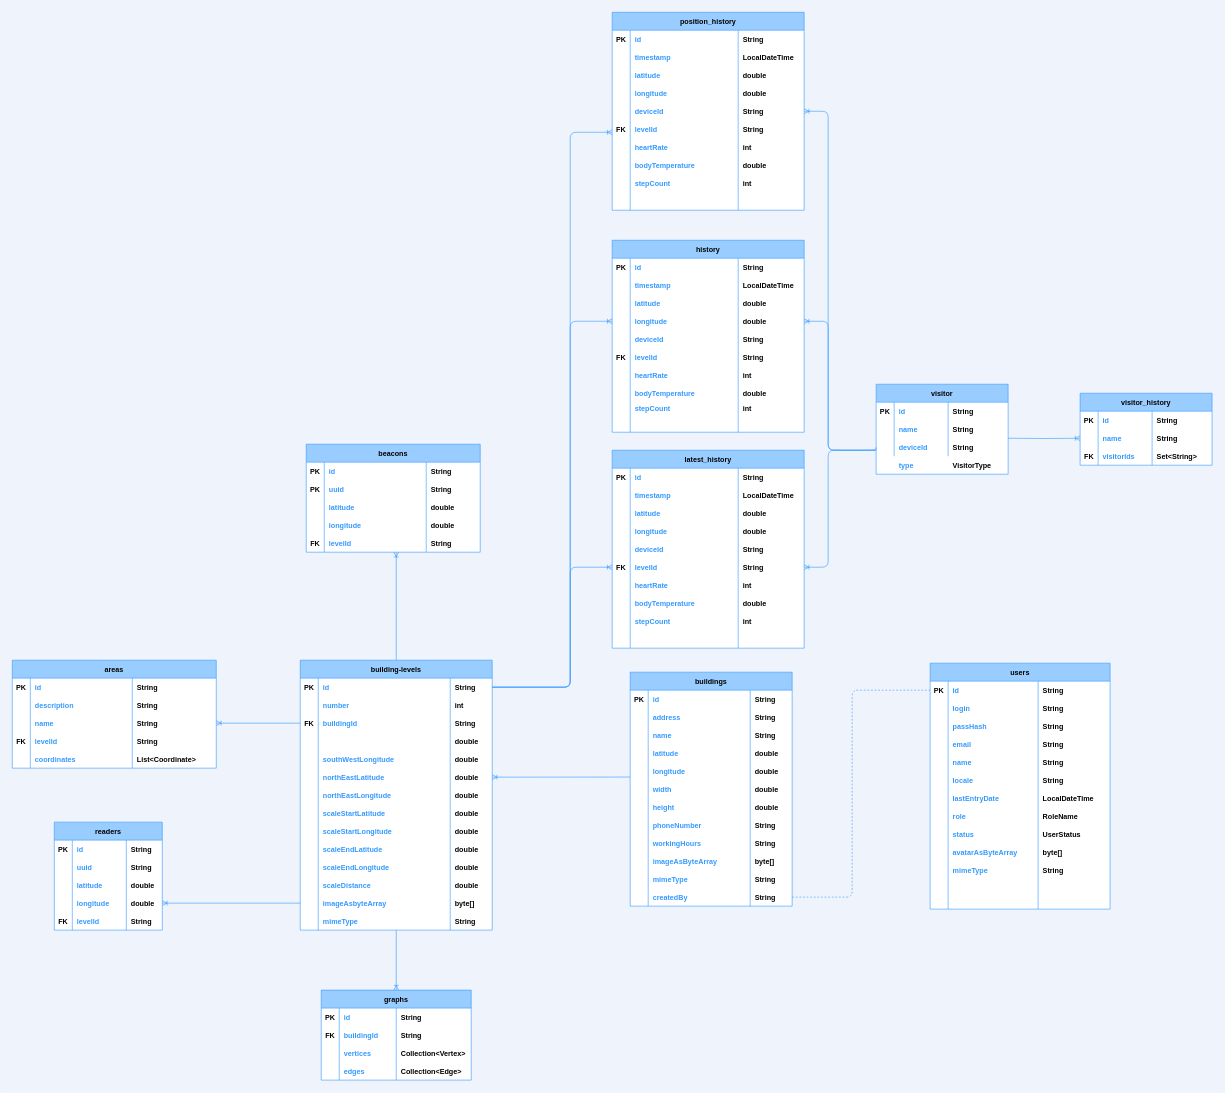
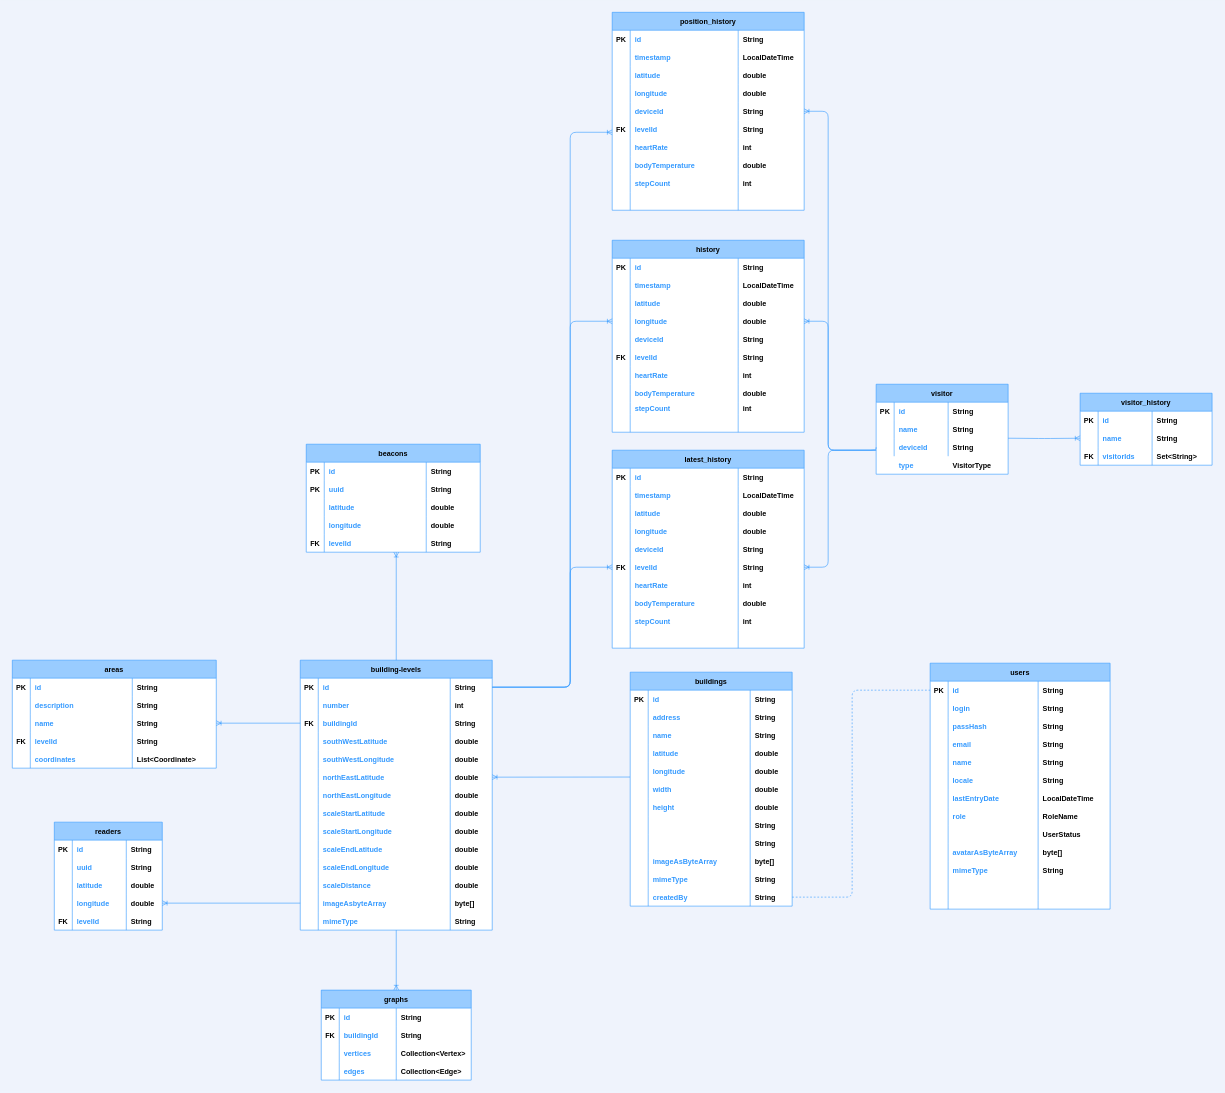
none -> (384, 741)
(699, 825) -> none
(993, 834) -> none
(699, 843) -> none
